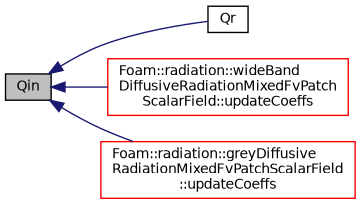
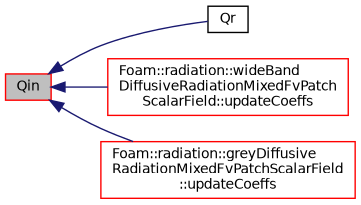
(28, 87) -> (28, 87)
